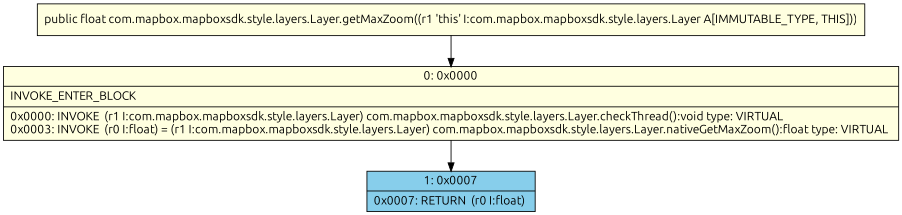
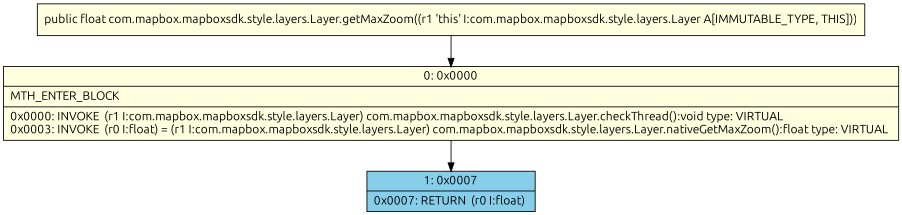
(73, 96) -> (65, 96)
